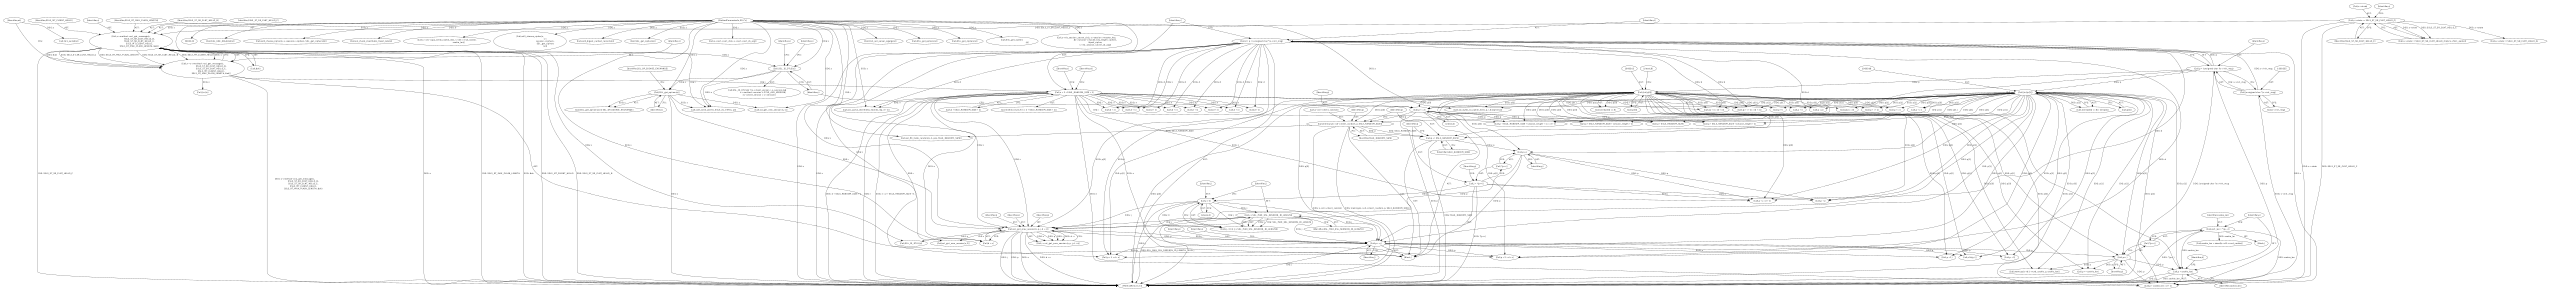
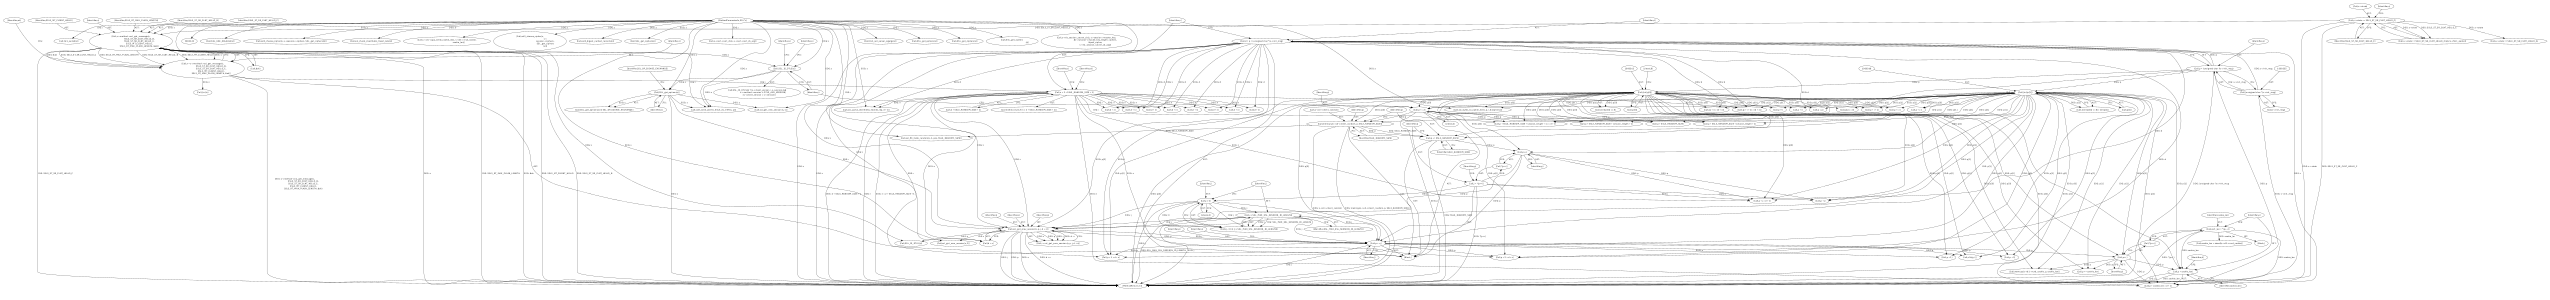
(44, 26) -> (392, 23)
(1399, 99) -> none
